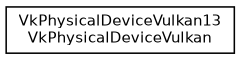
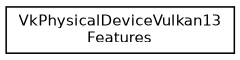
(120, 30) -> (120, 30)
